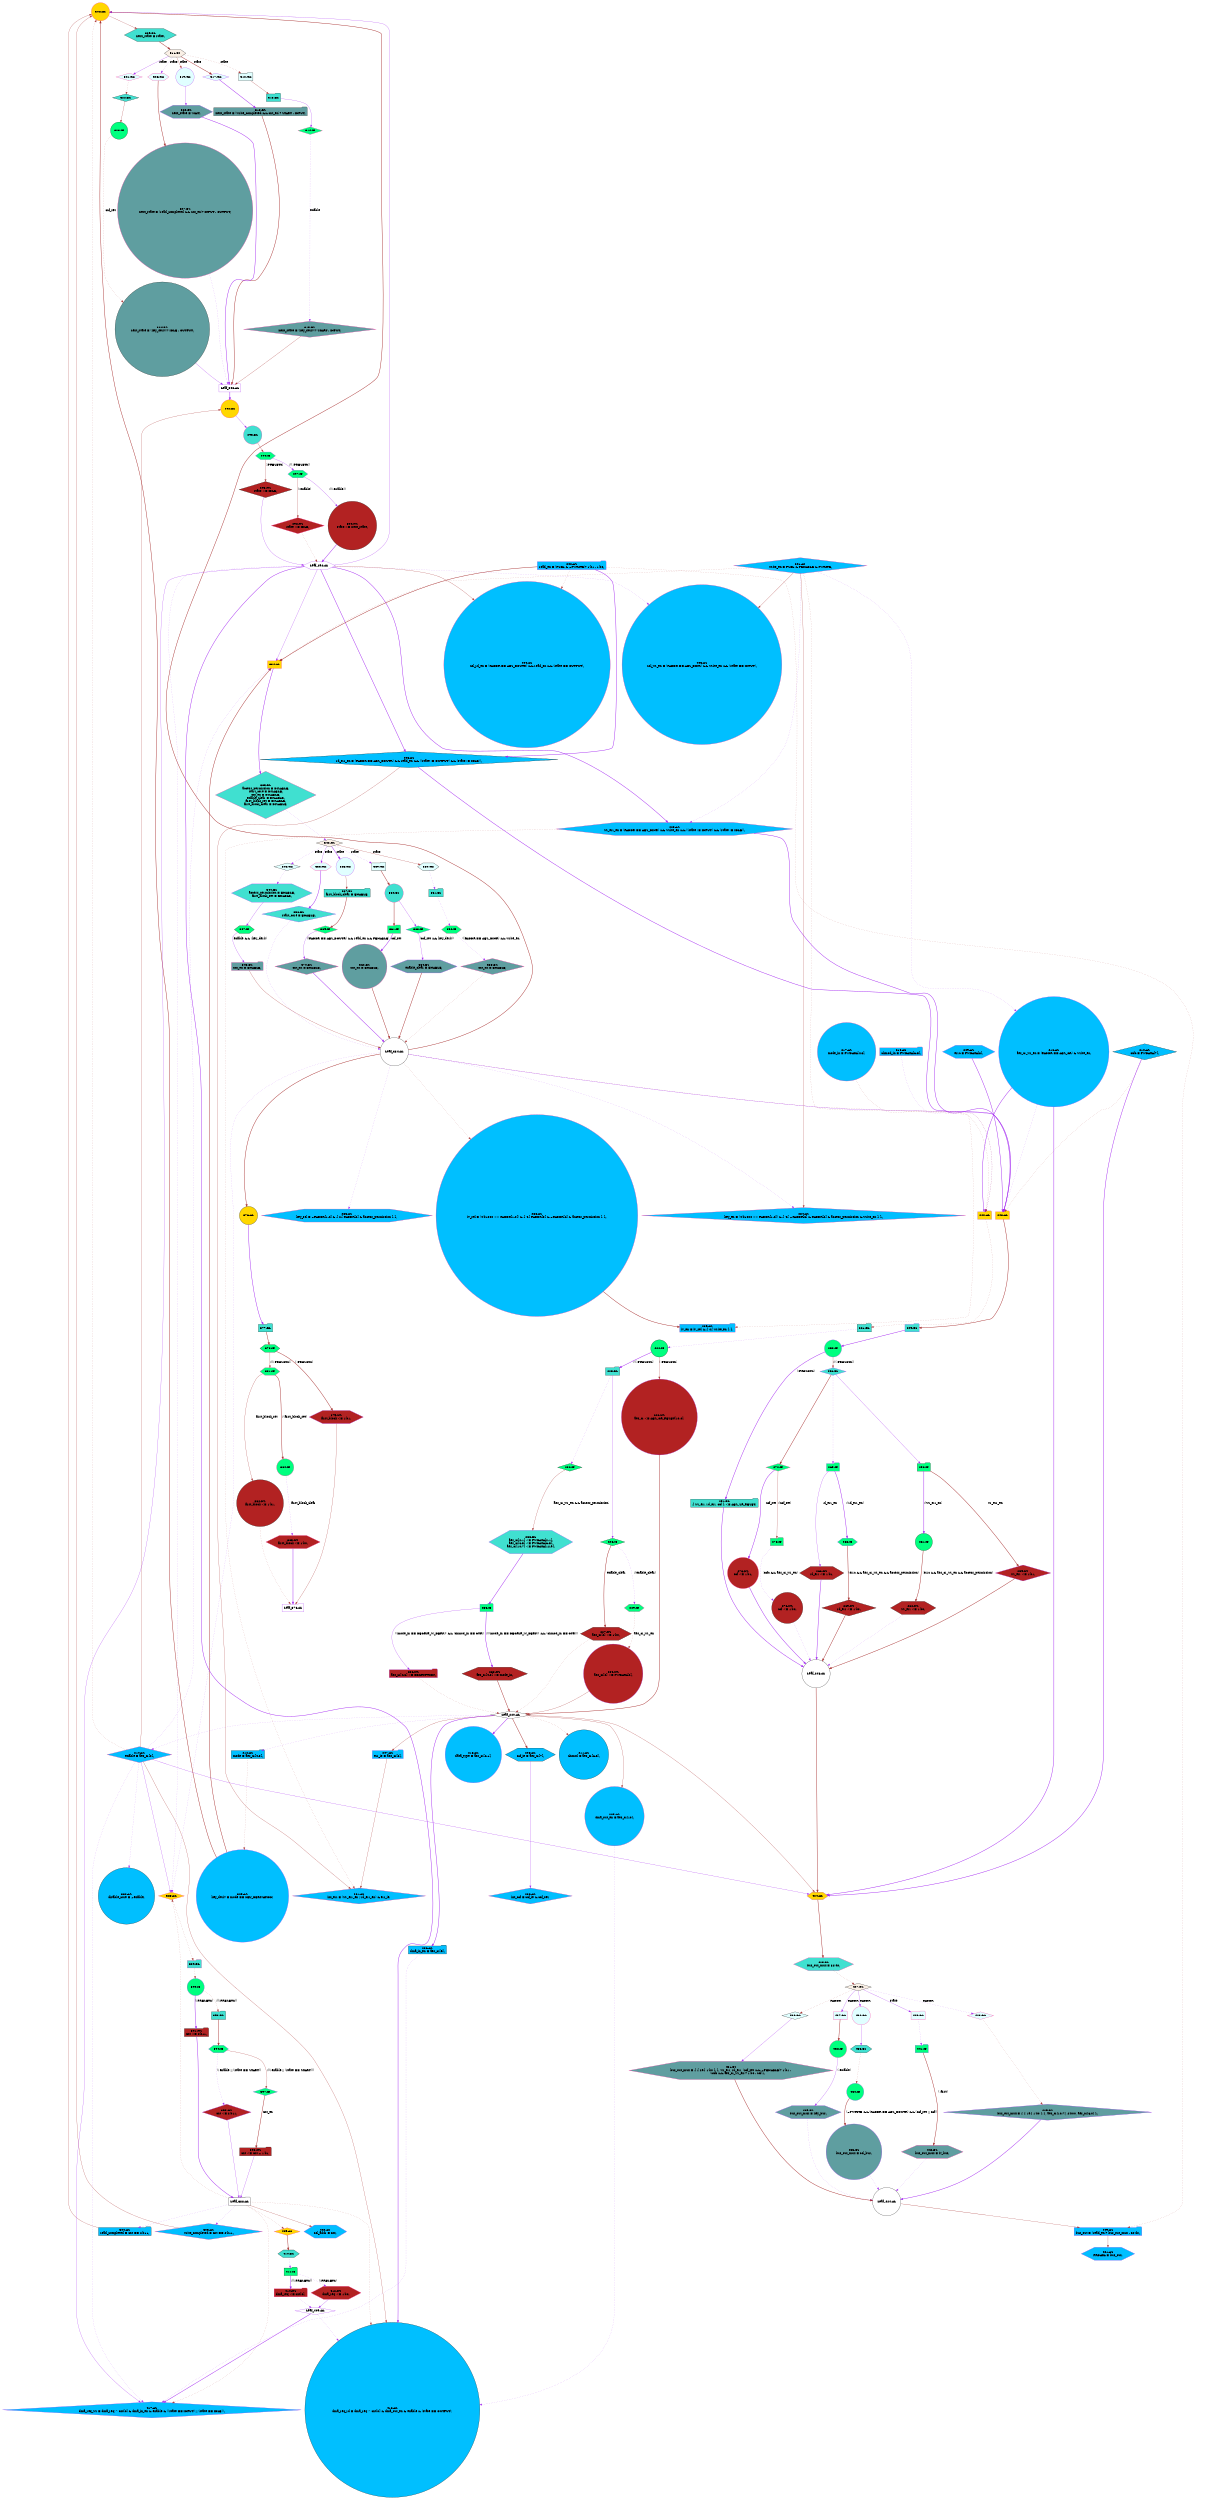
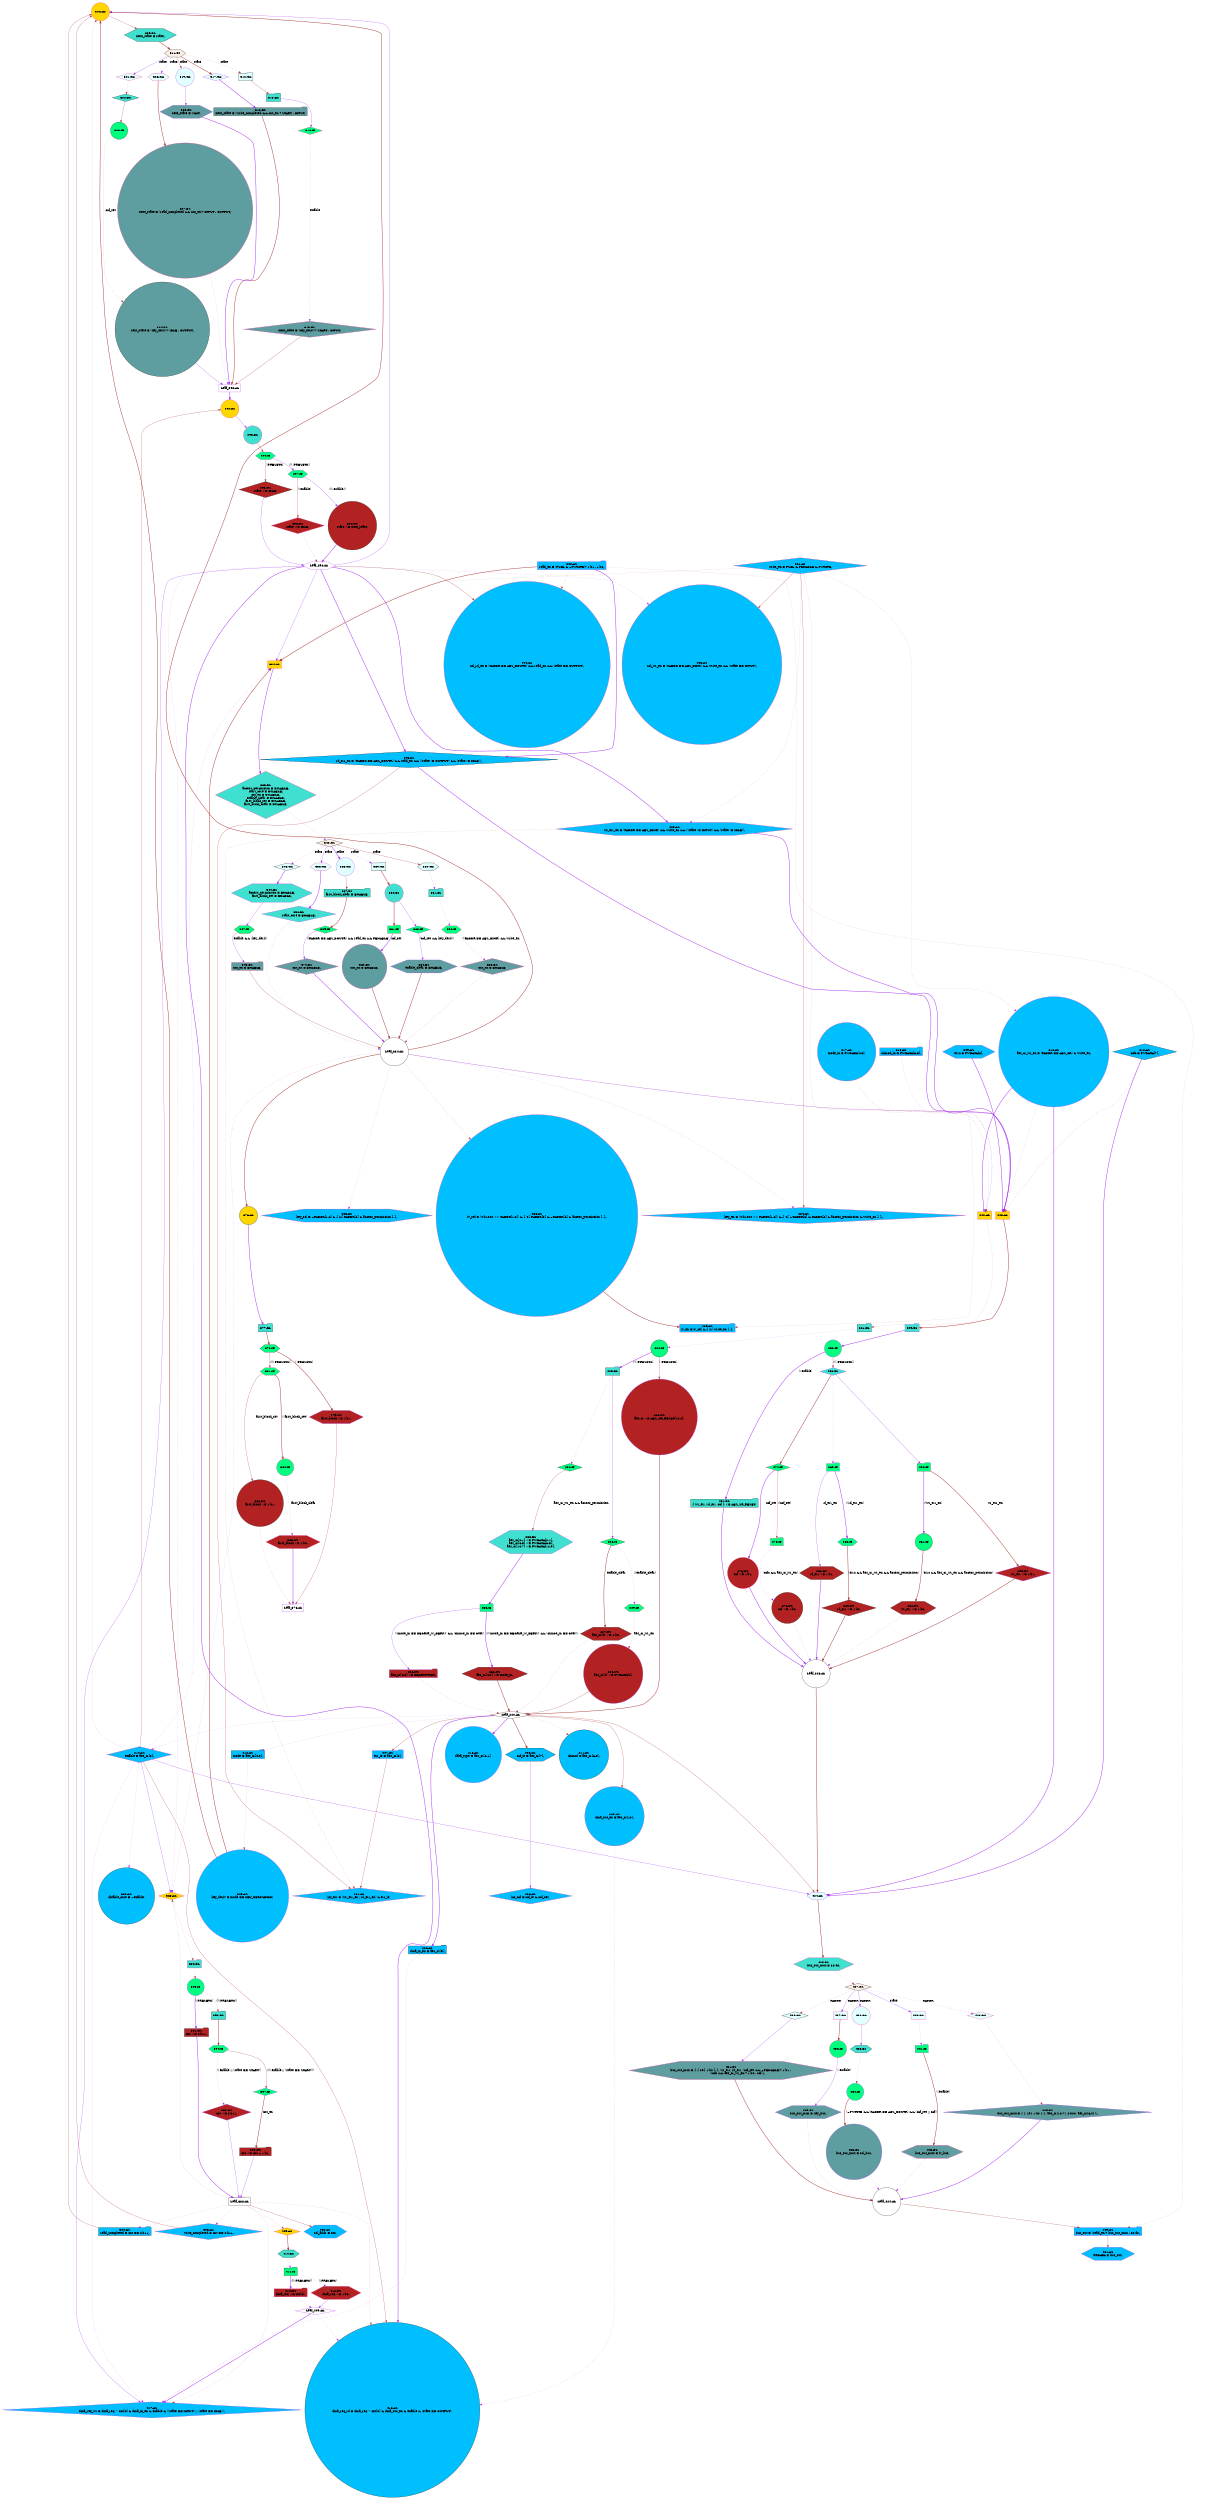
(282, 876) -> (282, 876)
(806, 1372) -> (806, 1372)
(817, 1896) -> (817, 1896)
(943, 2092) -> (943, 2092)
